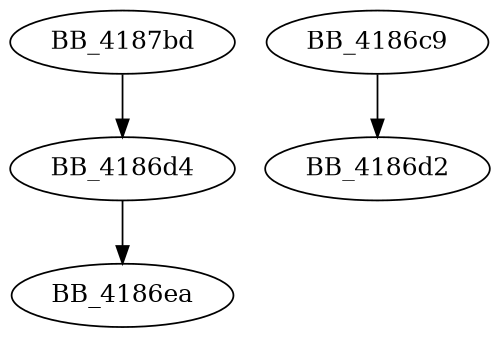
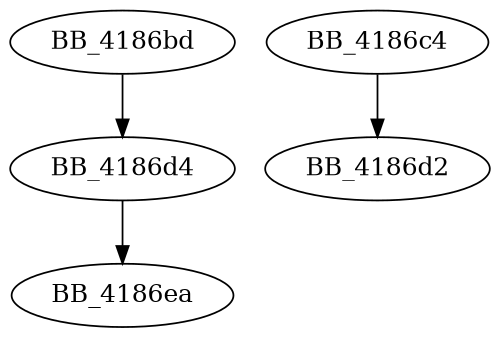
(123, 42) -> (123, 42)
(377, 42) -> (377, 42)
